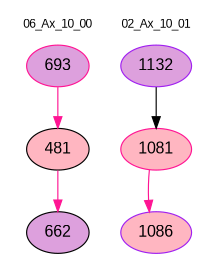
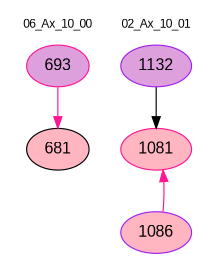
(58, 149) -> (58, 149)
(148, 185) -> (164, 197)
(58, 233) -> none
